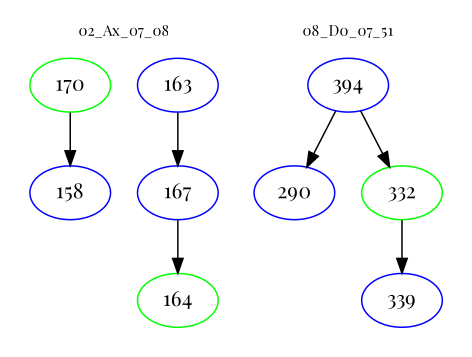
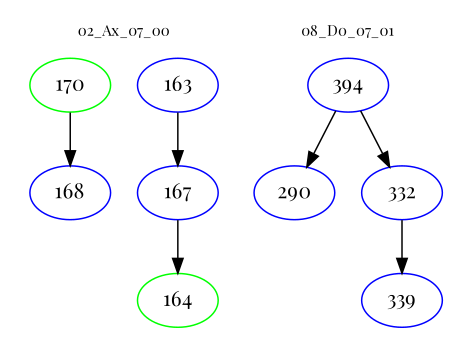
(124, 32) -> (124, 32)
(348, 32) -> (348, 32)
(70, 193) -> (70, 193)
(402, 193) -> (402, 193)
